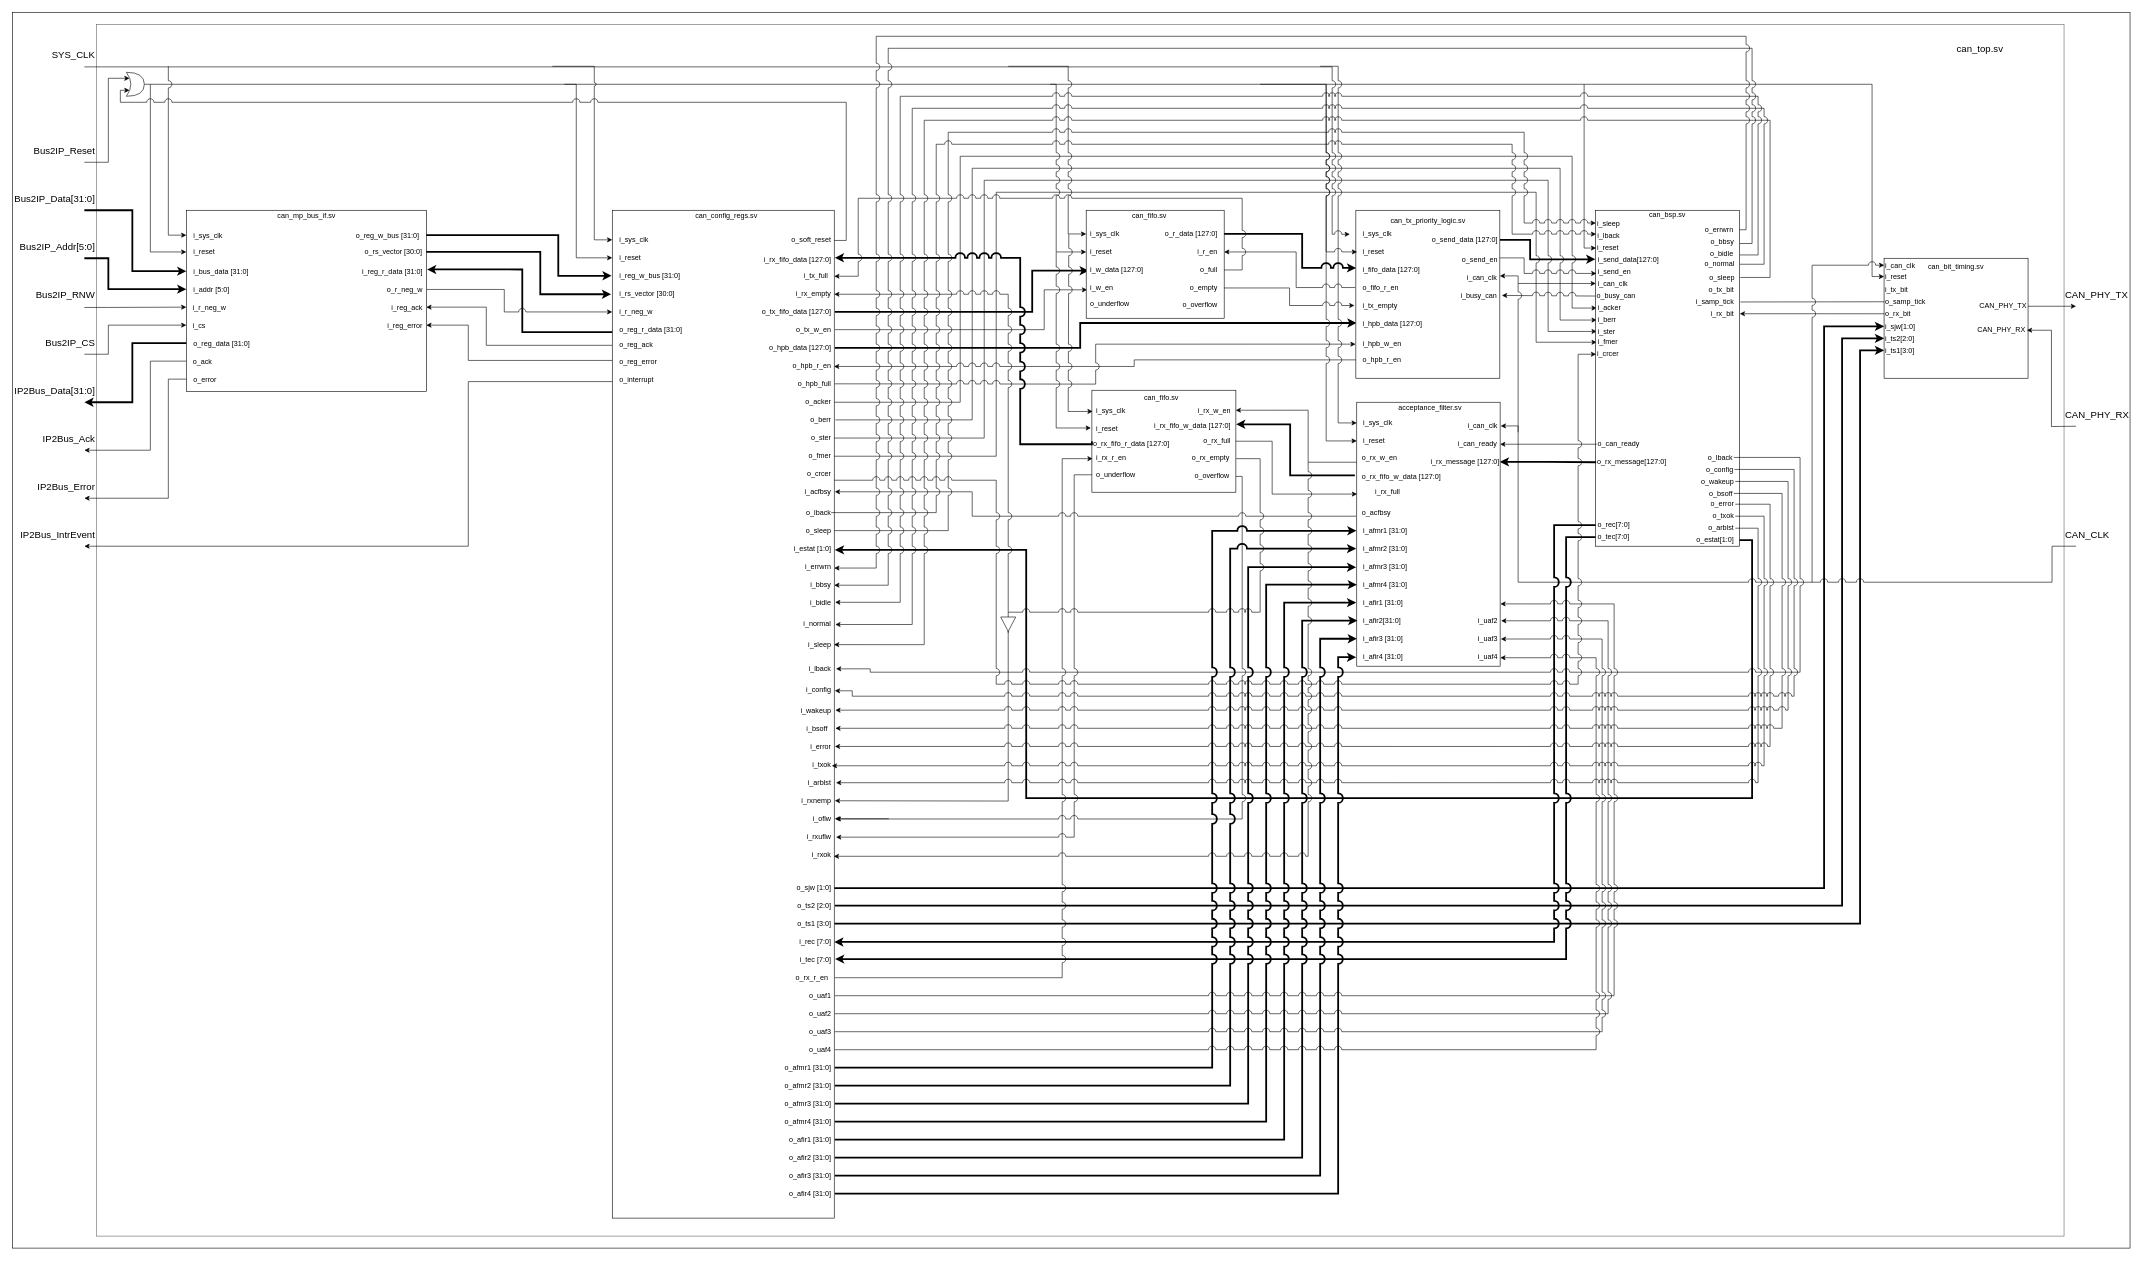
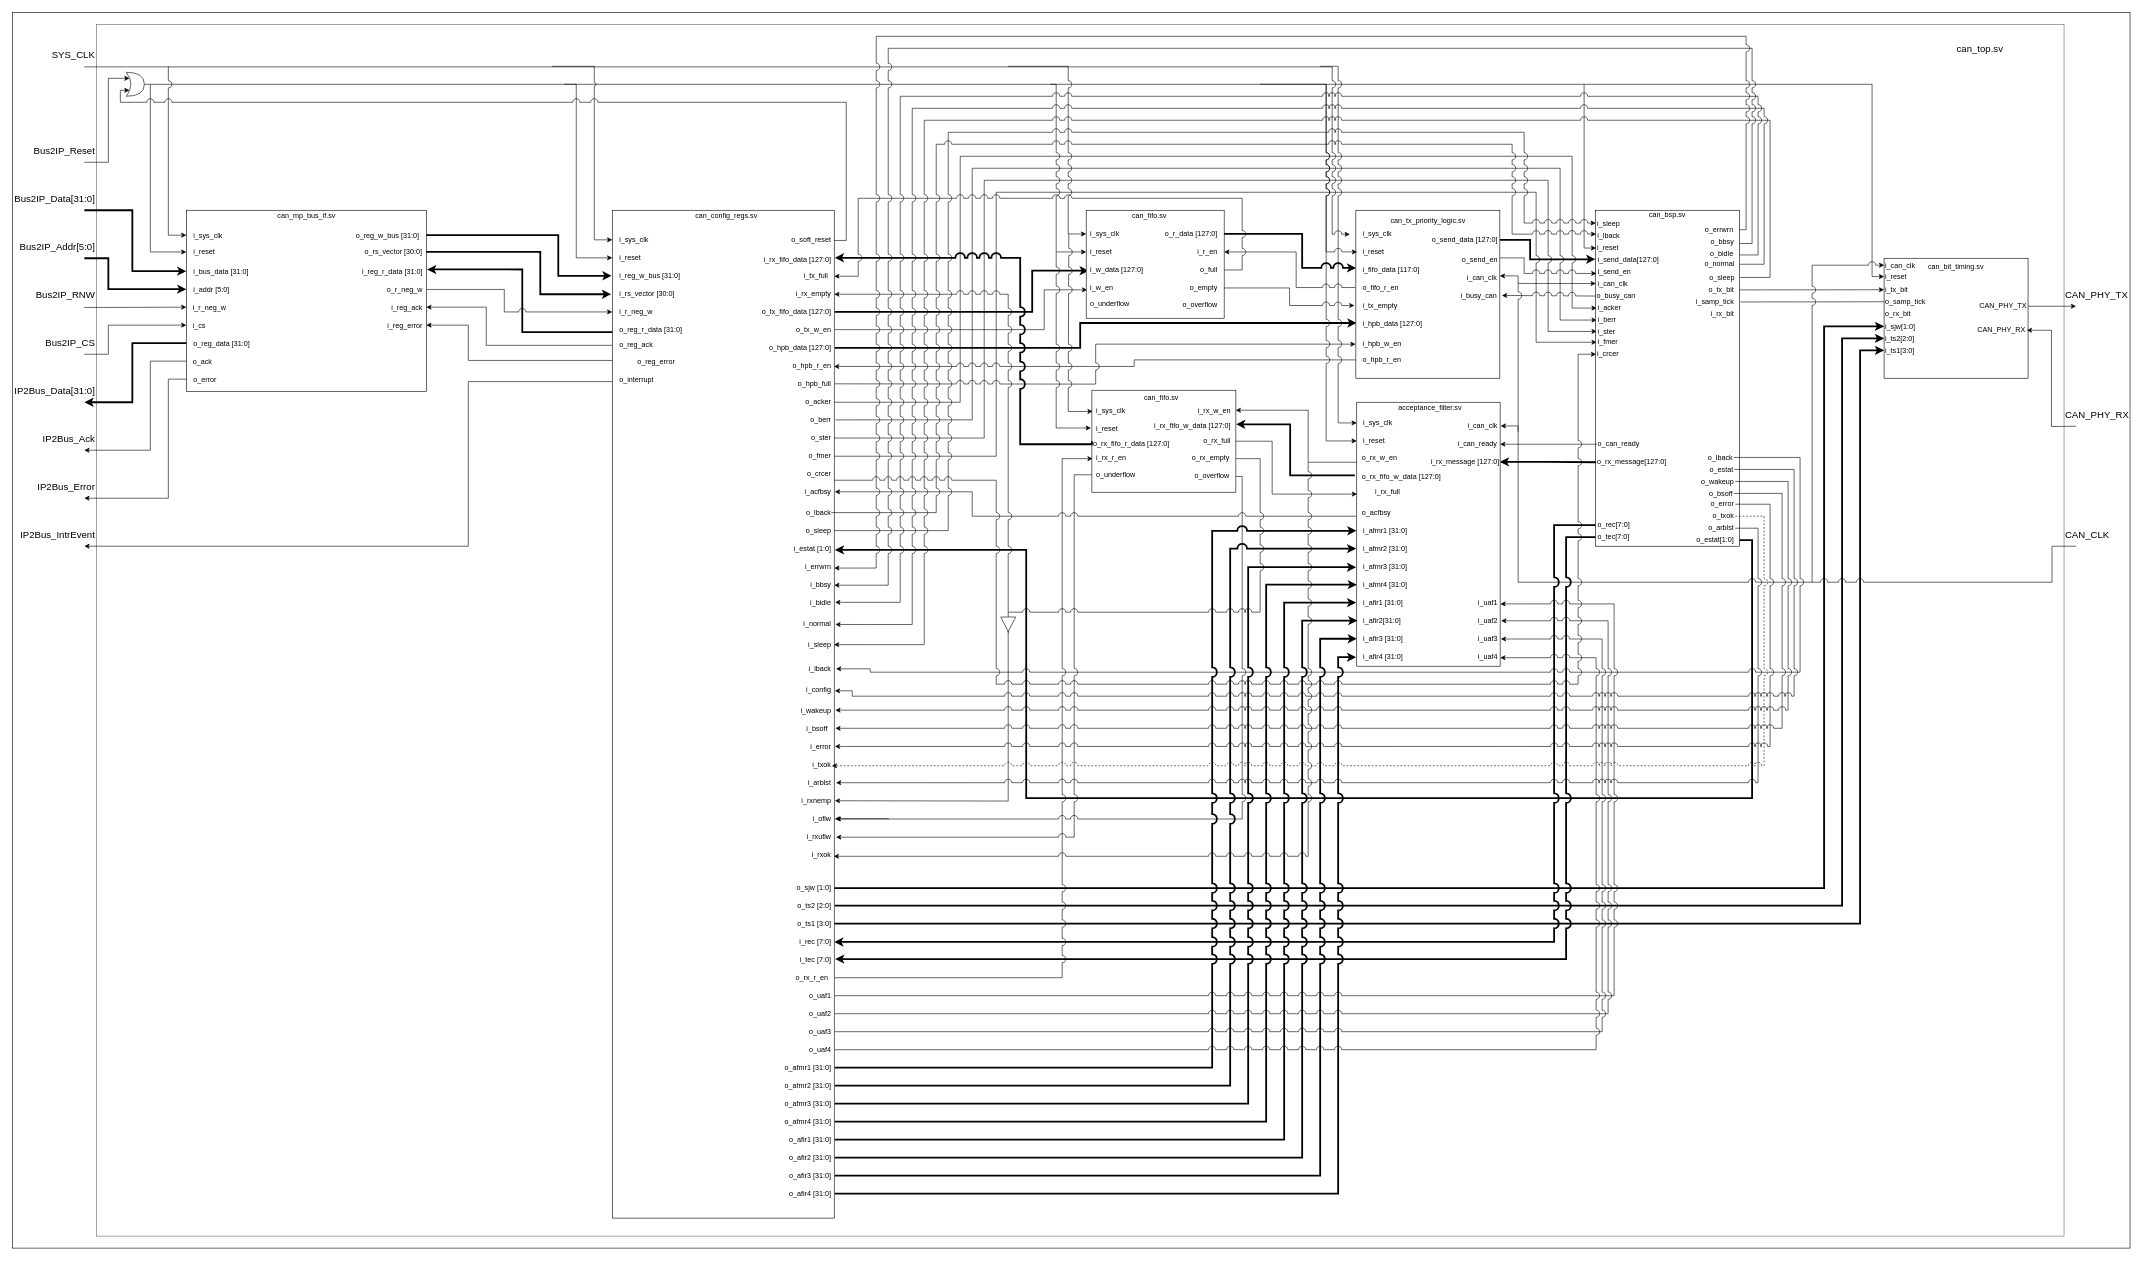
(1397, 270) -> (1397, 270)
none -> (1878, 290)
(1745, 314) -> none
(642, 362) -> (660, 362)
(1722, 470) -> (1722, 470)
none -> (1484, 603)
(1440, 766) -> (1440, 766)
